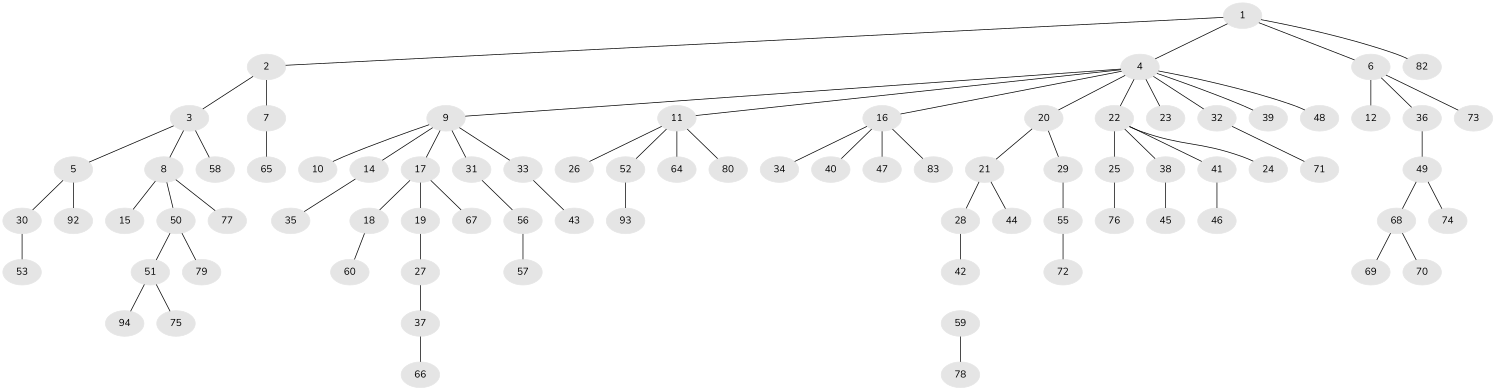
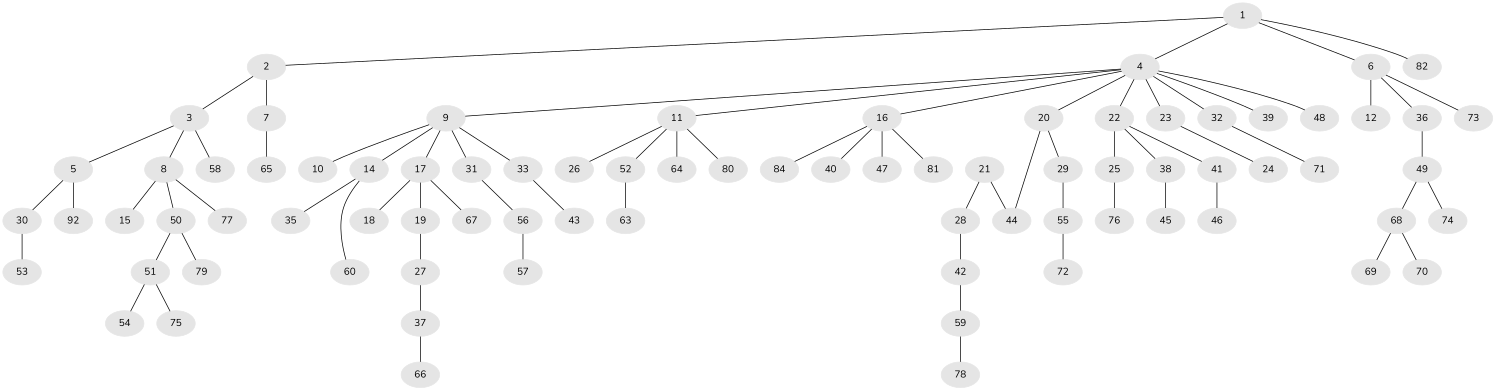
(1014, 144) -> (1028, 170)
(1191, 144) -> (1217, 144)
(779, 170) -> (779, 170)
(933, 170) -> (933, 170)
(626, 221) -> (626, 221)
(360, 246) -> (341, 218)
none -> (960, 298)
(125, 323) -> (125, 323)
